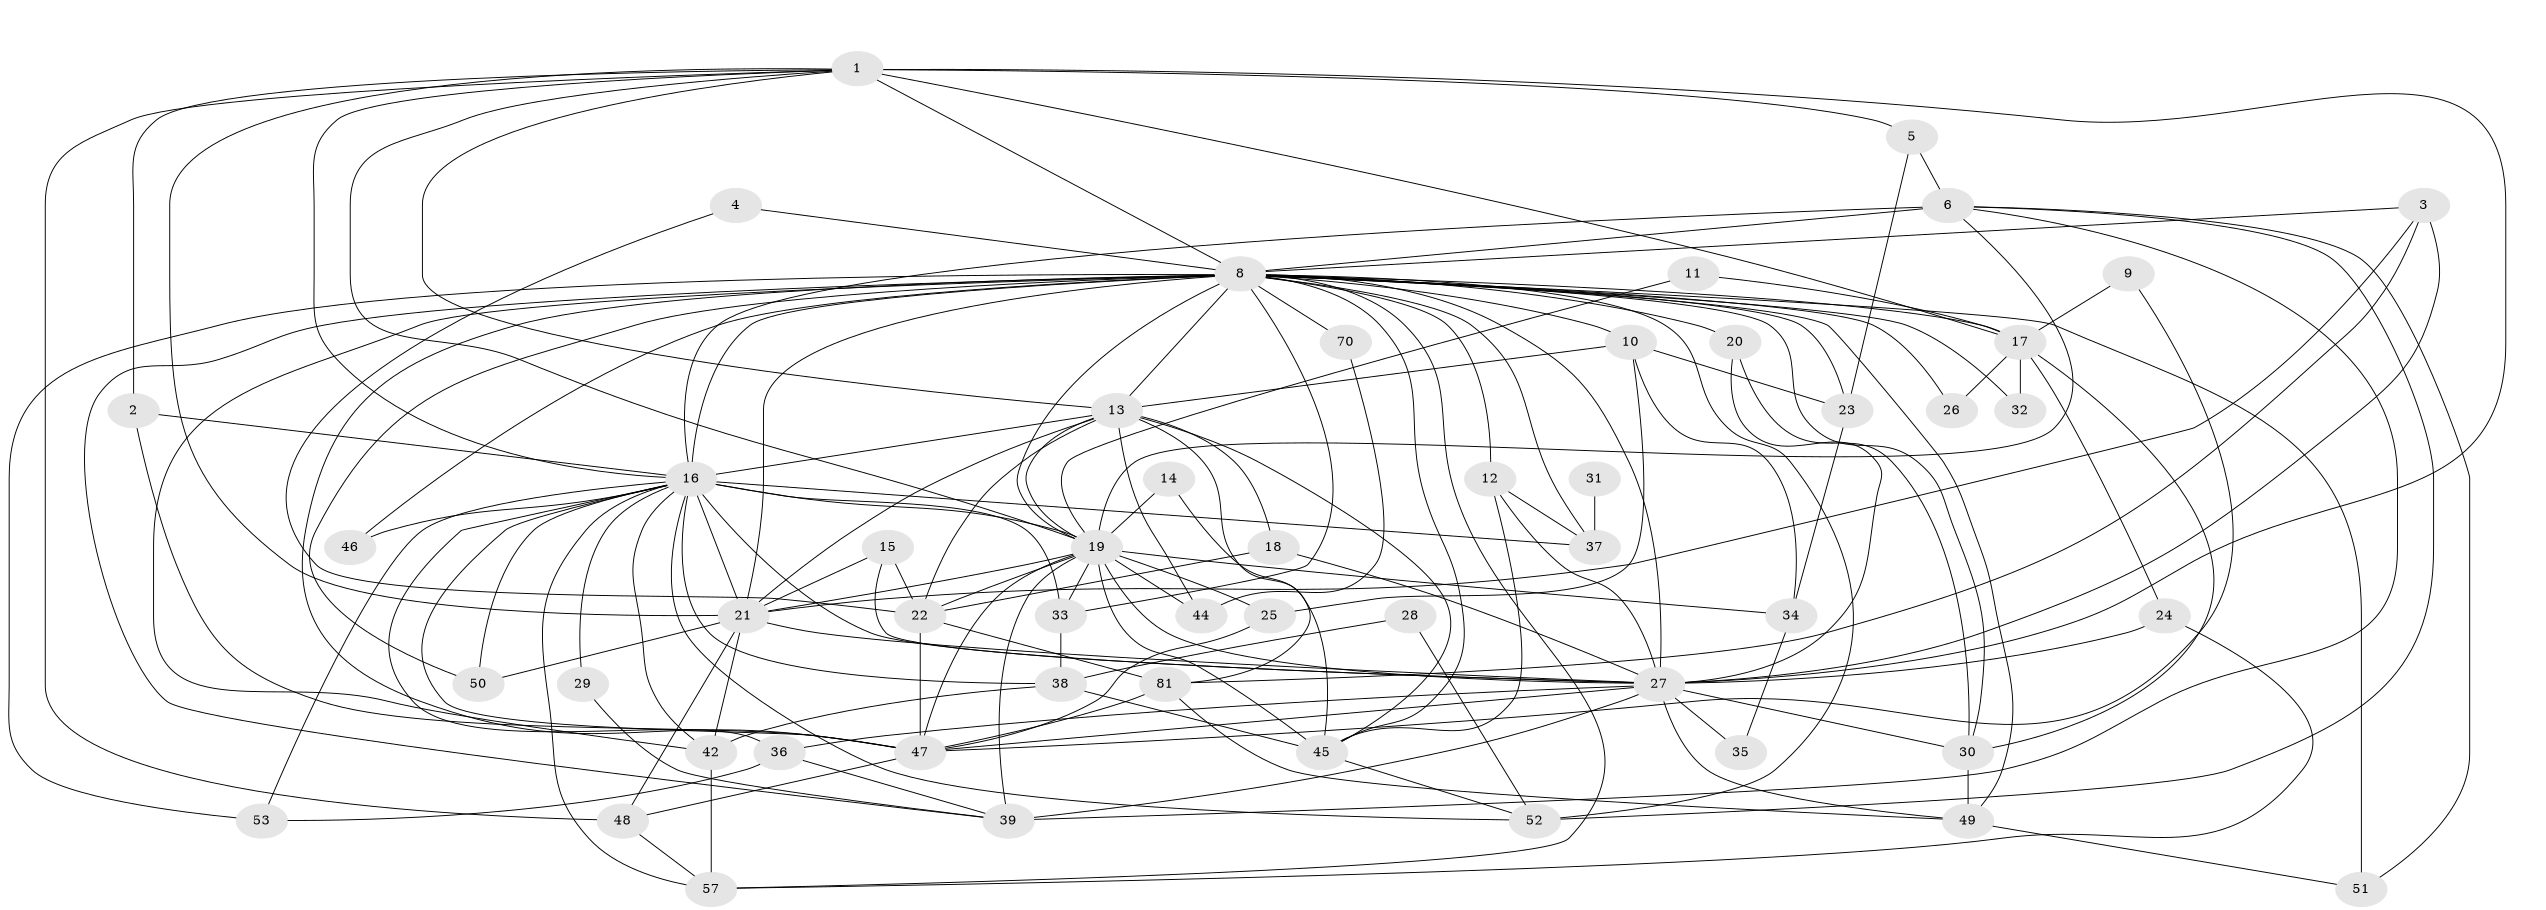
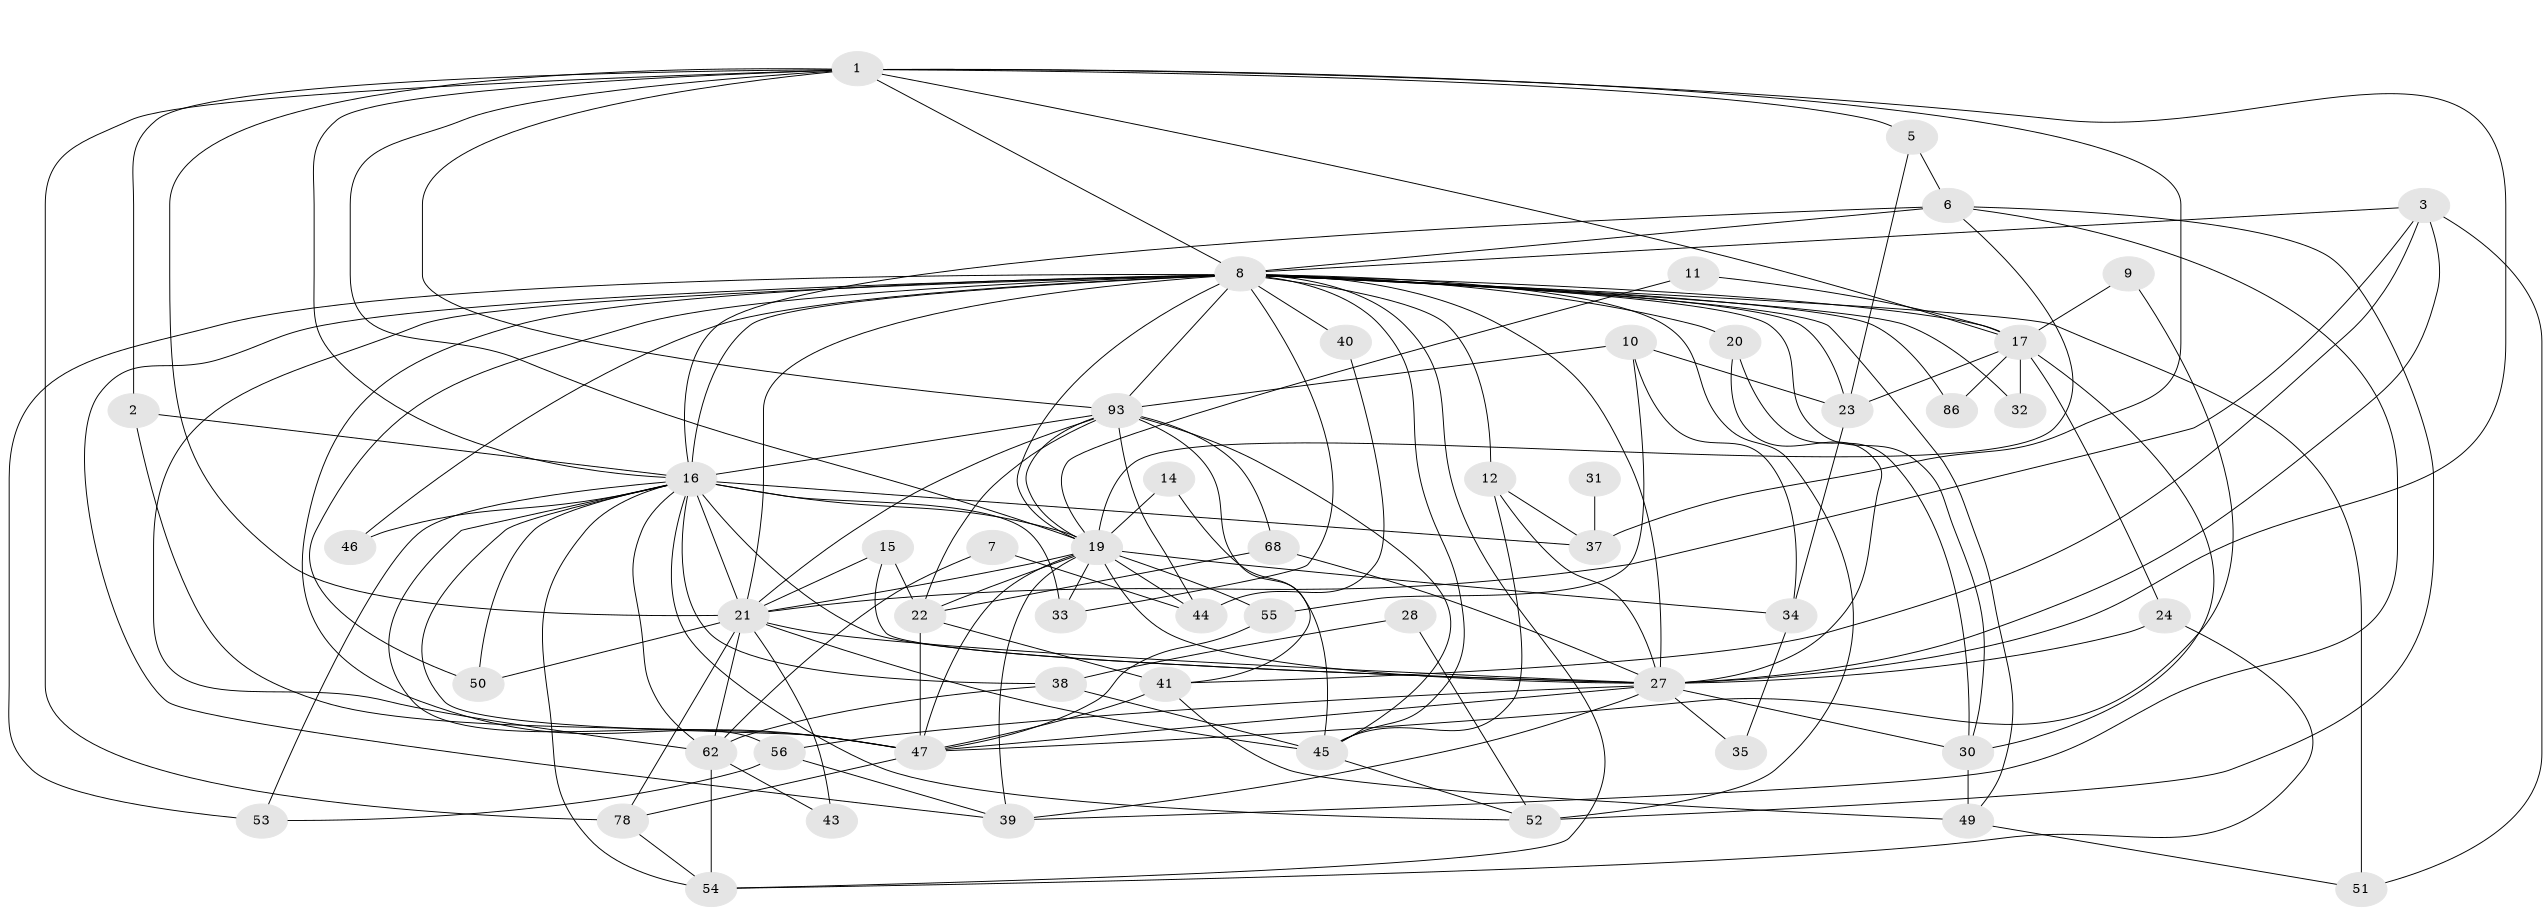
(736, 205) -> none
(1449, 296) -> none
(1473, 327) -> (1923, 116)
(1346, 342) -> (1346, 342)
none -> (1937, 375)
(2435, 381) -> (2542, 573)
(1117, 411) -> (1117, 411)
(1952, 411) -> (1952, 411)
none -> (992, 547)
(1274, 547) -> (1274, 547)
(1270, 616) -> (1270, 616)
(1061, 648) -> none
(1146, 648) -> (1028, 702)
(583, 684) -> none
(1165, 684) -> (1165, 684)
(711, 753) -> (711, 753)
(780, 753) -> (780, 753)
(1782, 795) -> none
(623, 821) -> (623, 821)
none -> (832, 821)
(711, 889) -> (711, 889)
